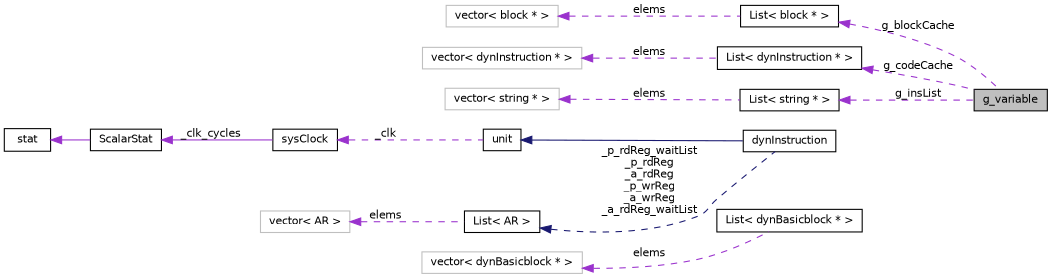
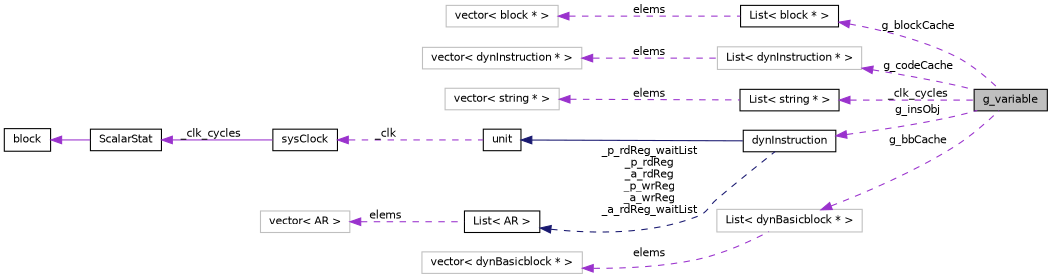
(790, 58) -> (790, 58)
(918, 94) -> (918, 94)
none -> (912, 125)
(27, 140) -> (27, 140)
none -> (920, 166)
(790, 221) -> (790, 221)
